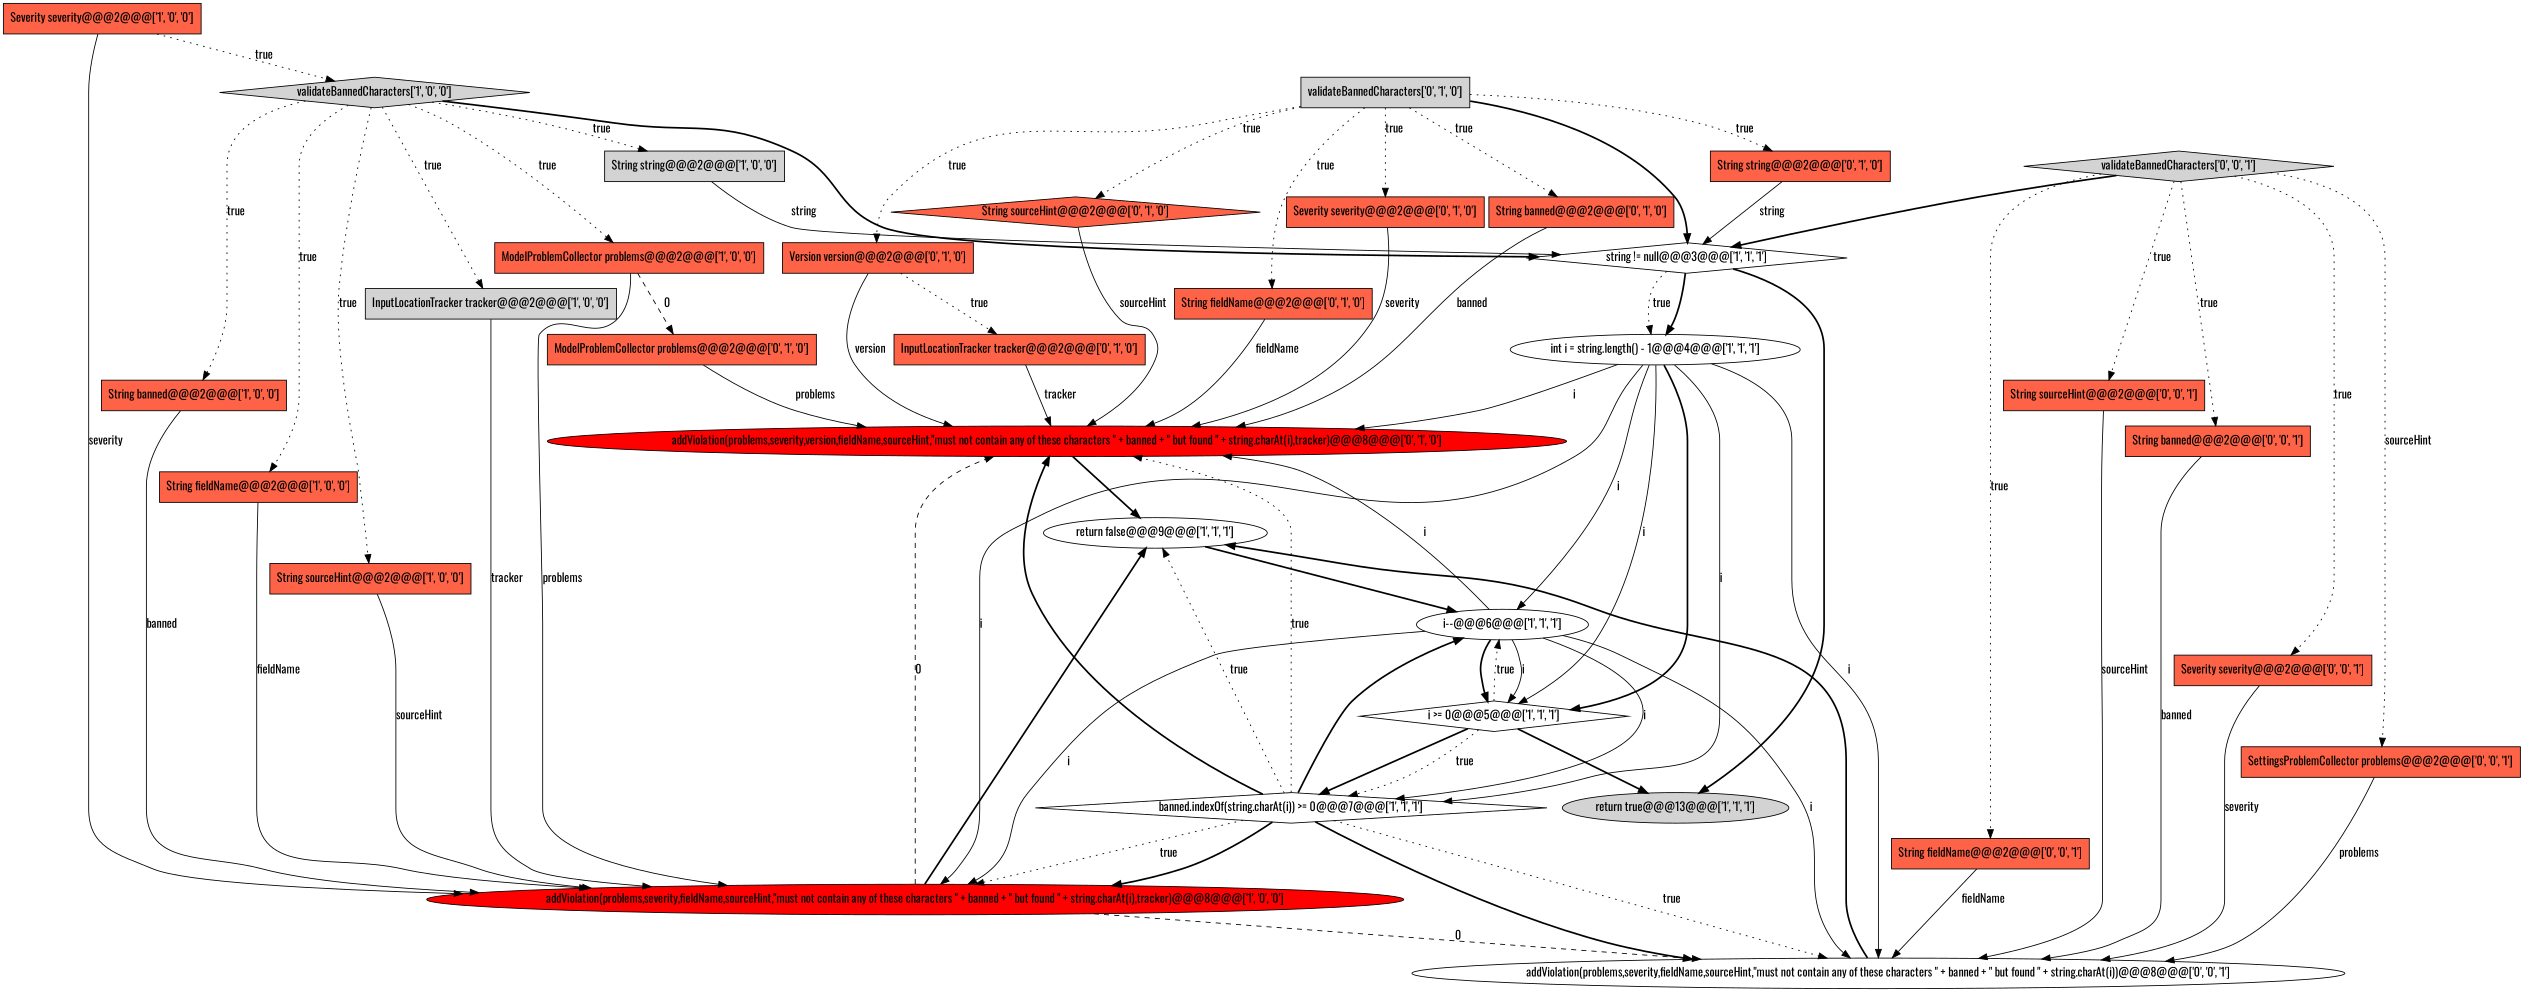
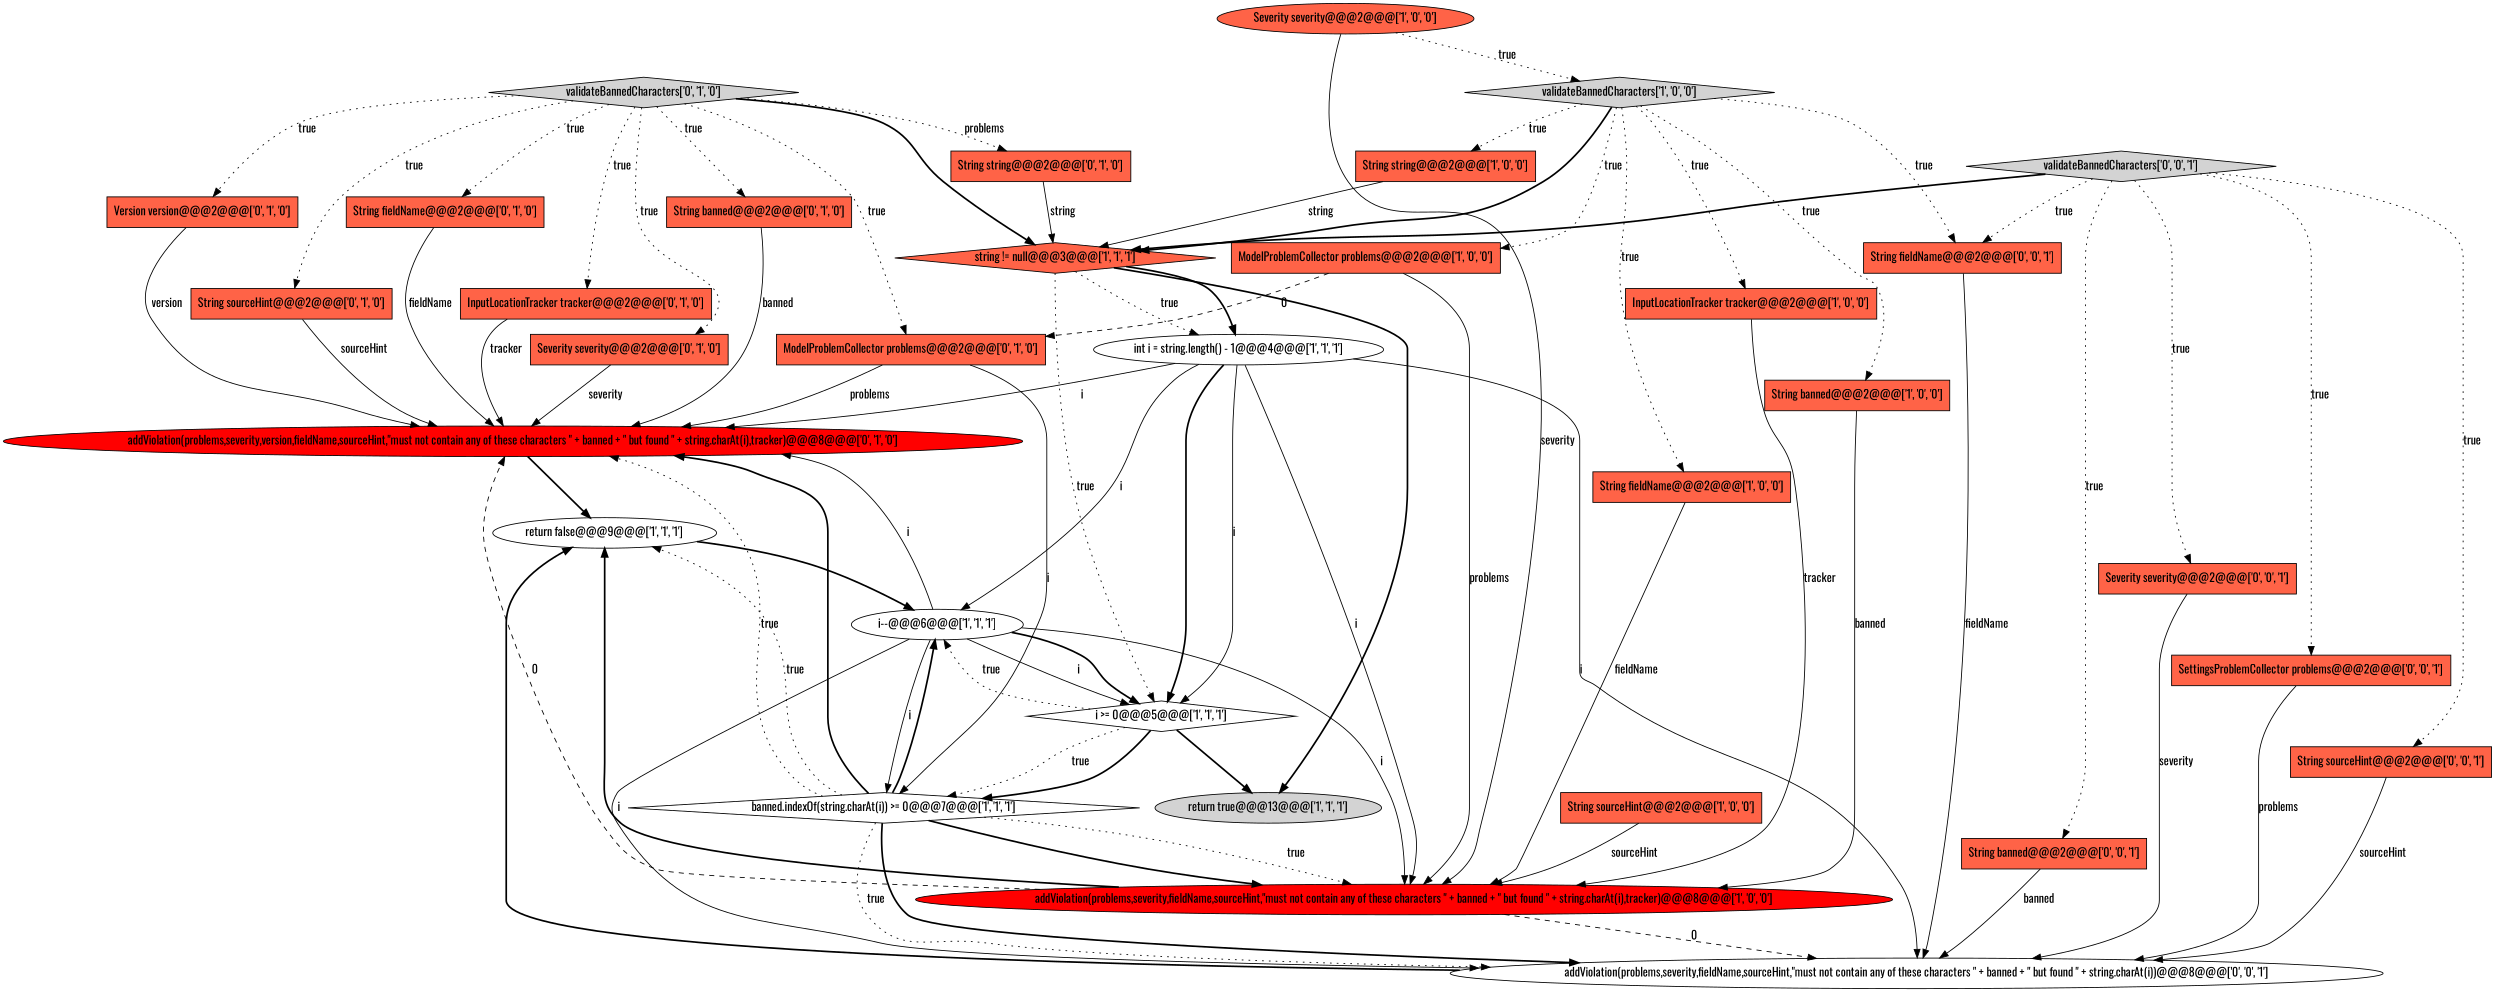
(102, 19) -> (1345, 19)
(1385, 92) -> (644, 92)
(1745, 129) -> (984, 129)
(695, 166) -> (1446, 166)
none -> (833, 178)
(1076, 212) -> (292, 304)
(1687, 258) -> (1055, 258)
(945, 301) -> (602, 191)
(491, 304) -> (1751, 304)
(339, 331) -> (1856, 126)
(2408, 441) -> (2321, 395)
none -> (1074, 490)
(1720, 683) -> (1047, 582)
